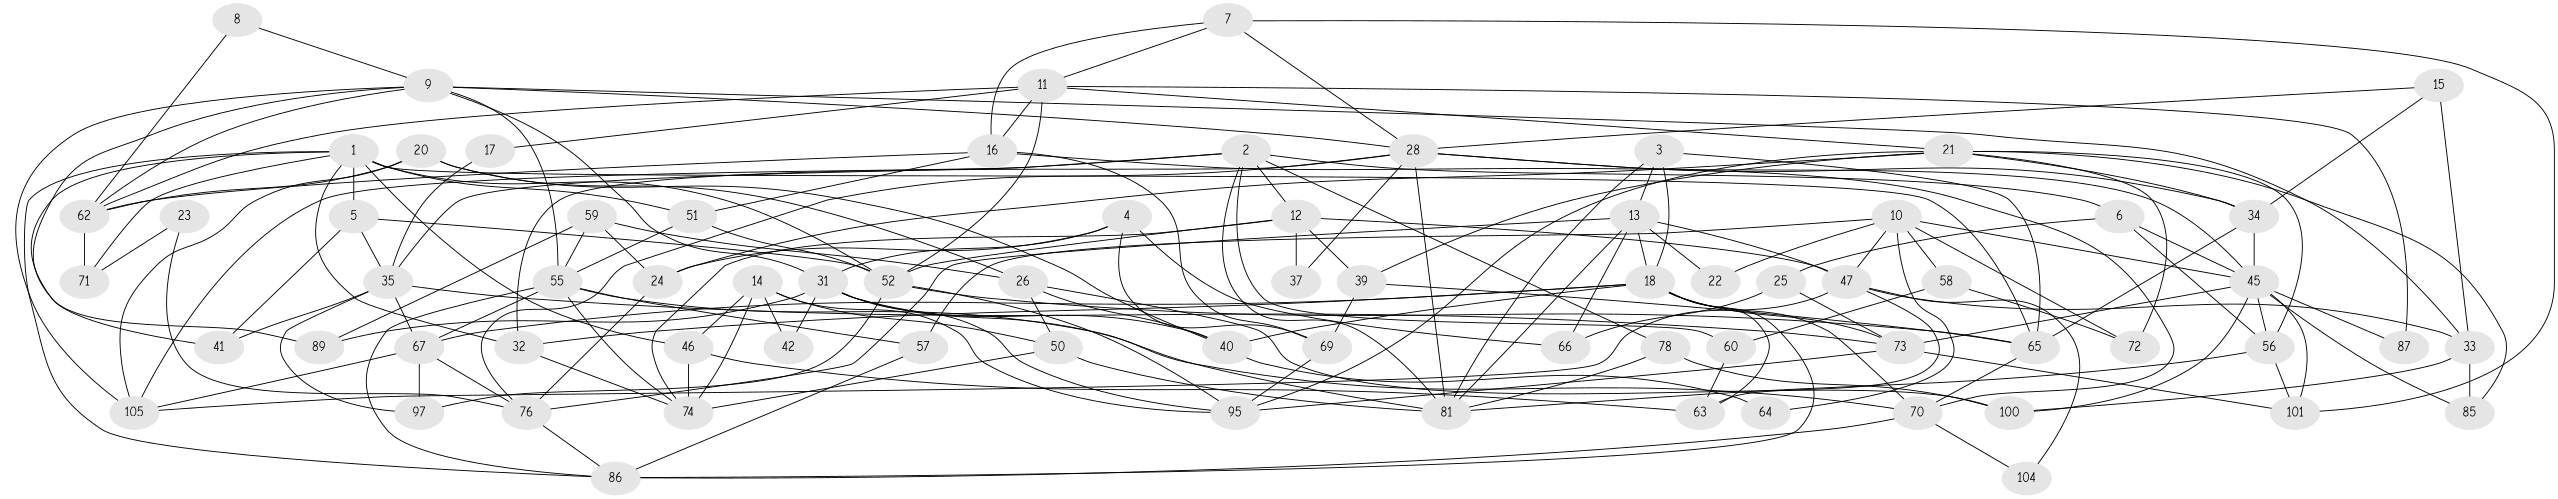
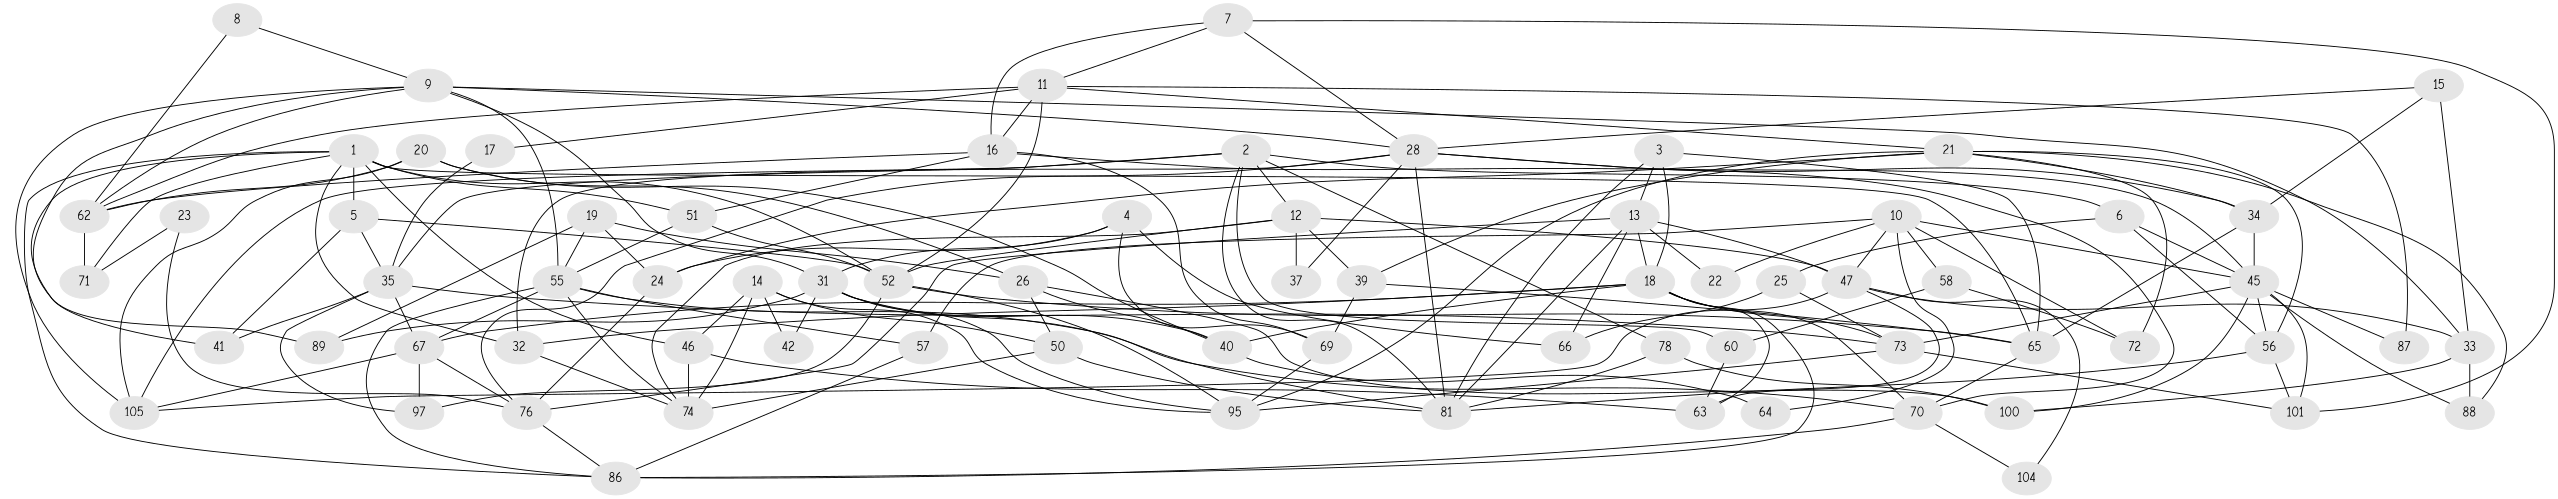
(592, 217) -> (592, 217)
(2470, 413) -> (2470, 413)
